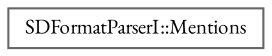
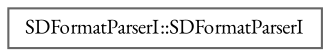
(136, 28) -> (165, 28)
